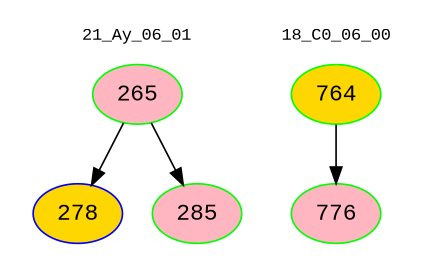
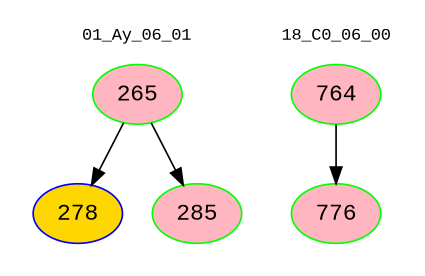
(137, 36) -> (137, 36)
(336, 94) -> (336, 94)
